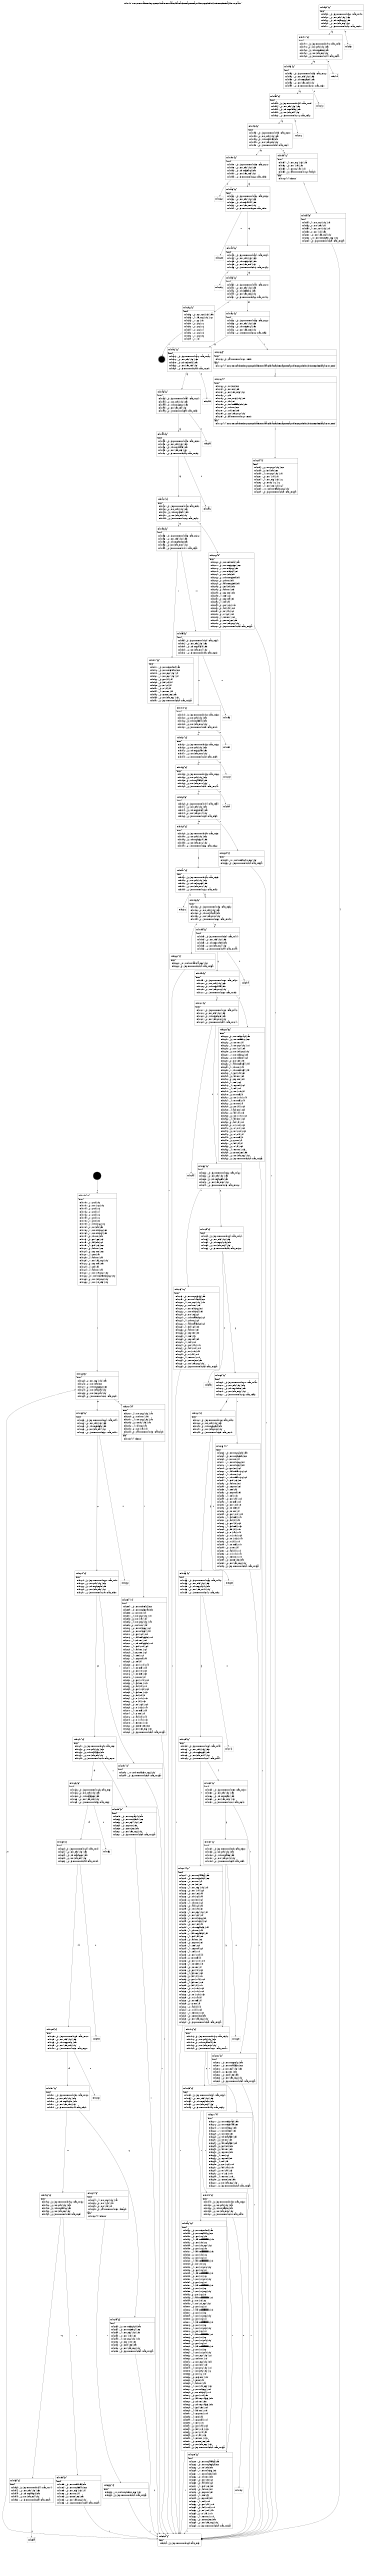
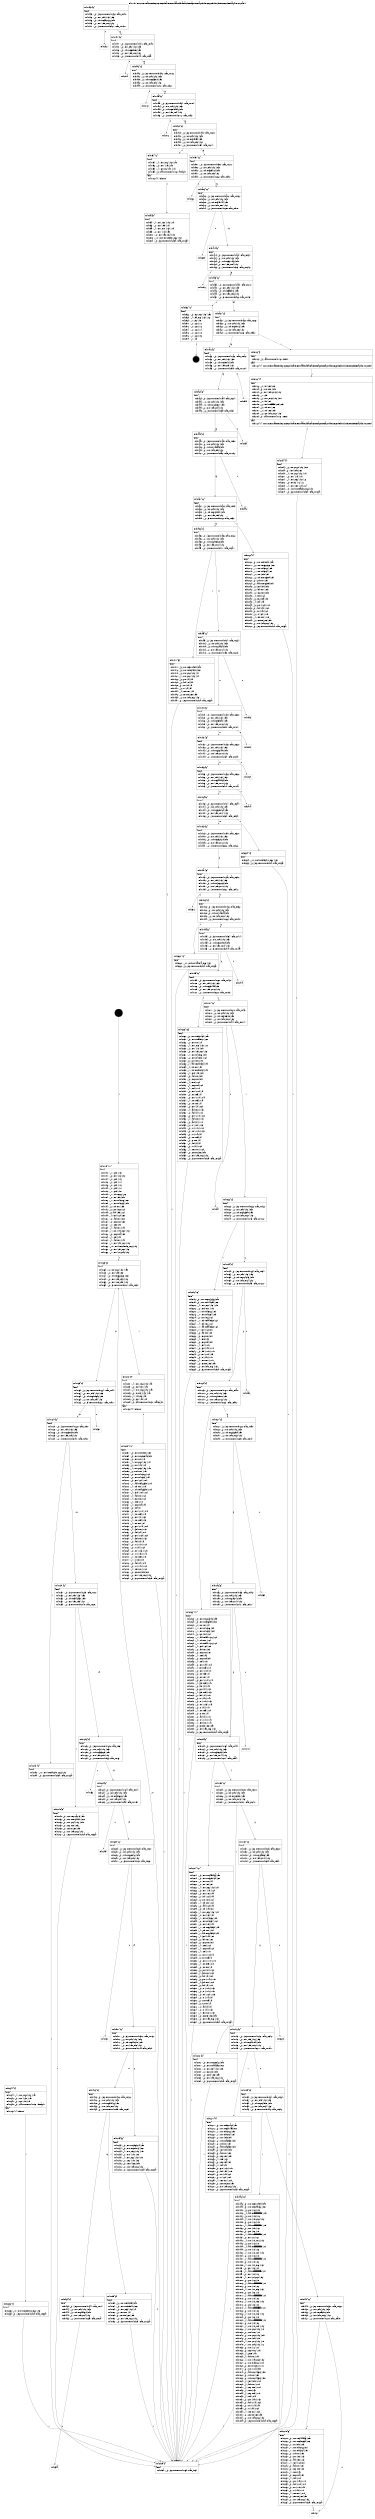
(186, 2531) -> (313, 2508)
